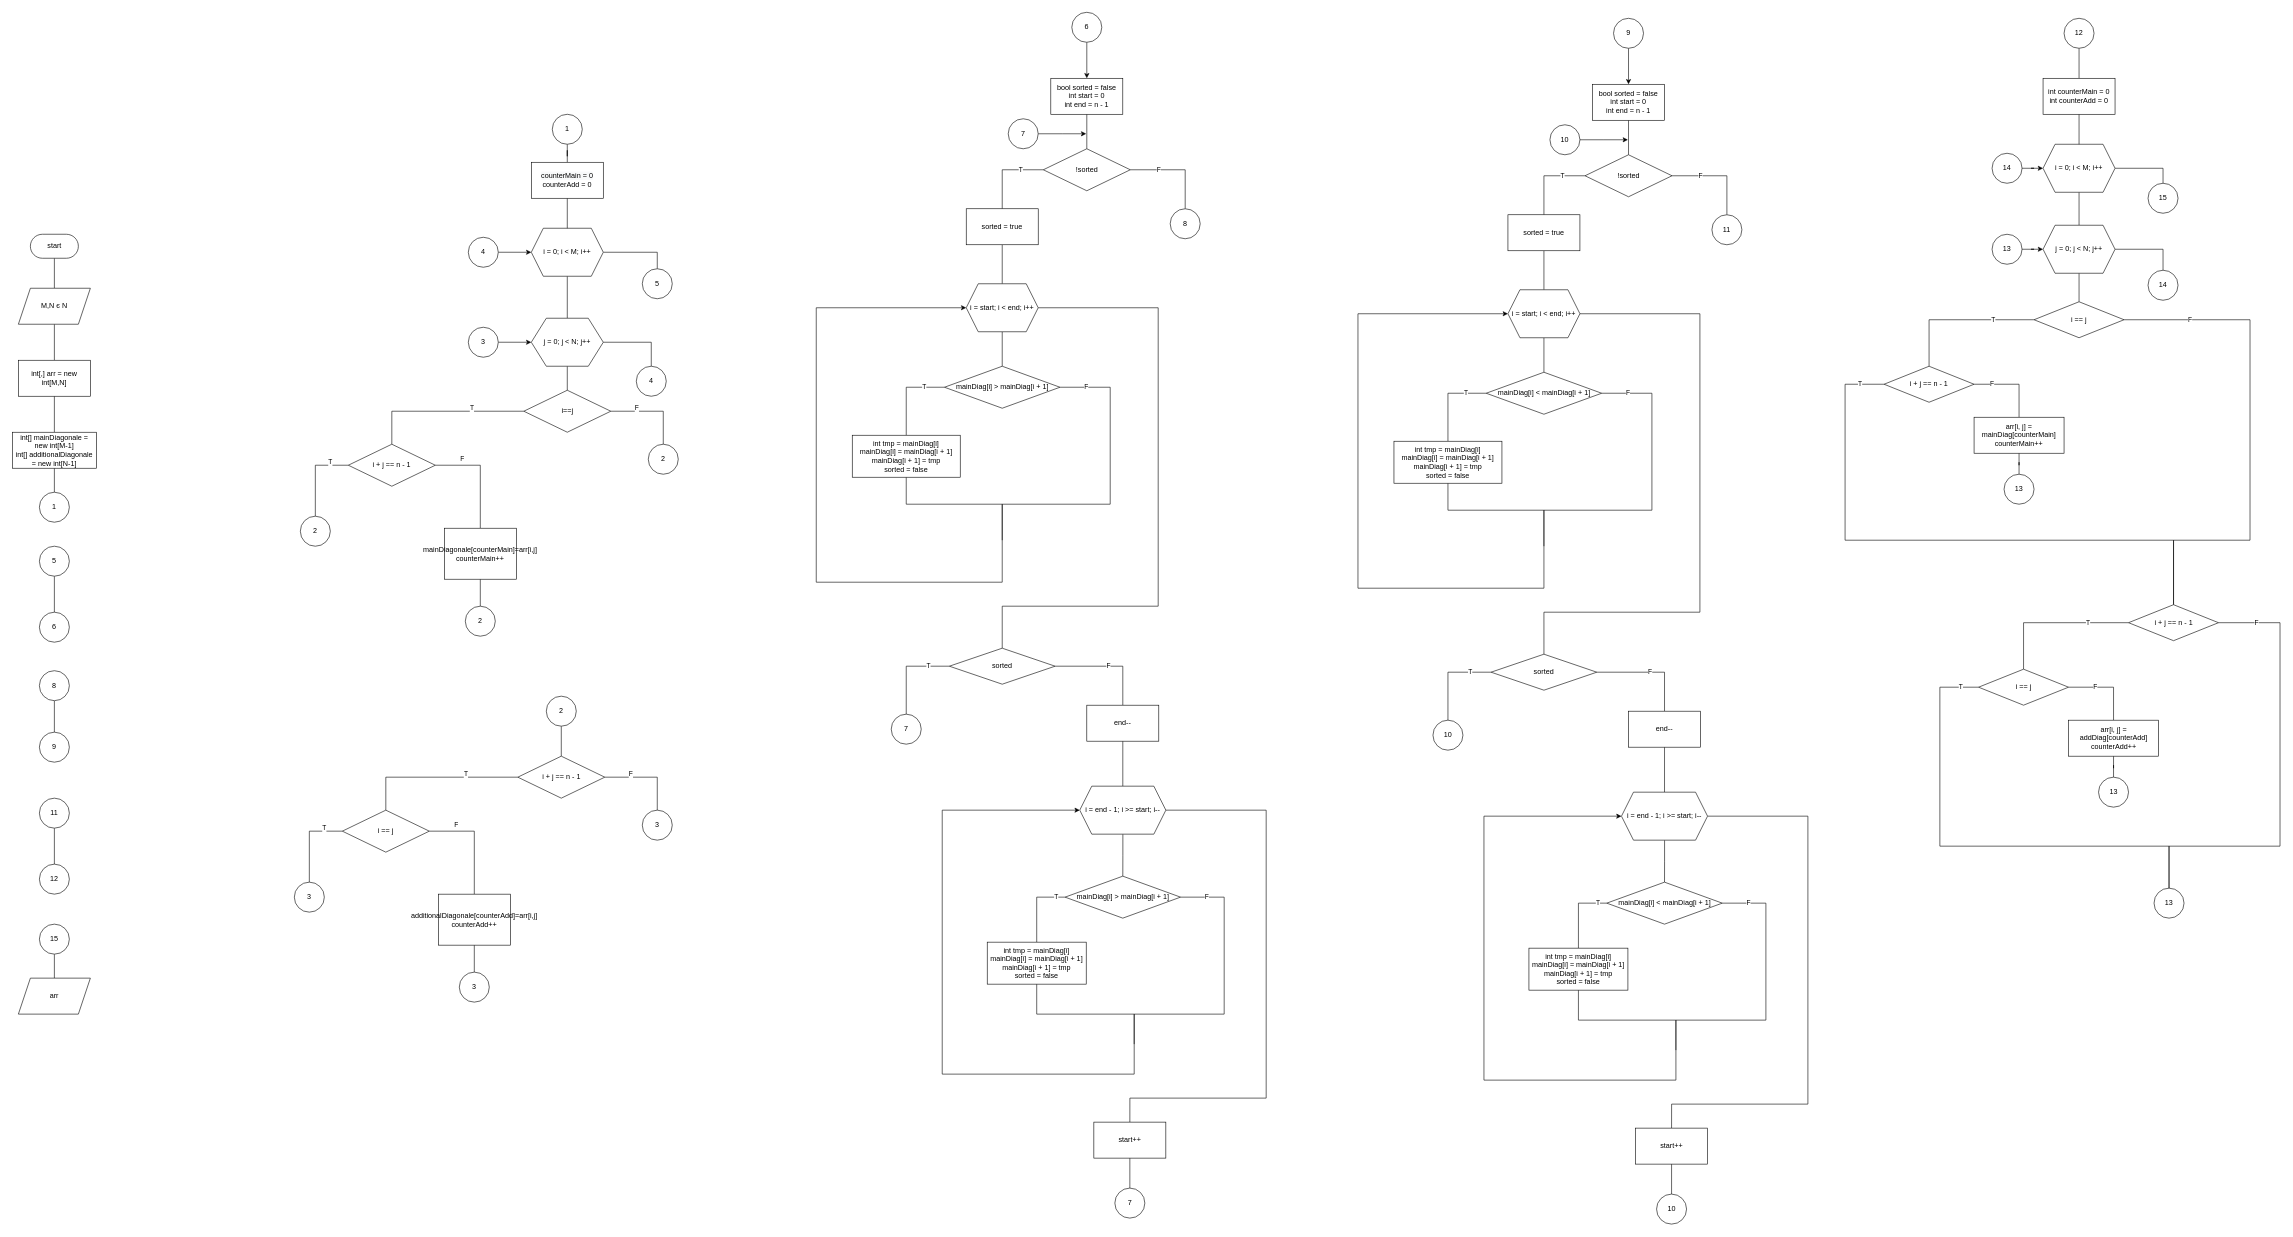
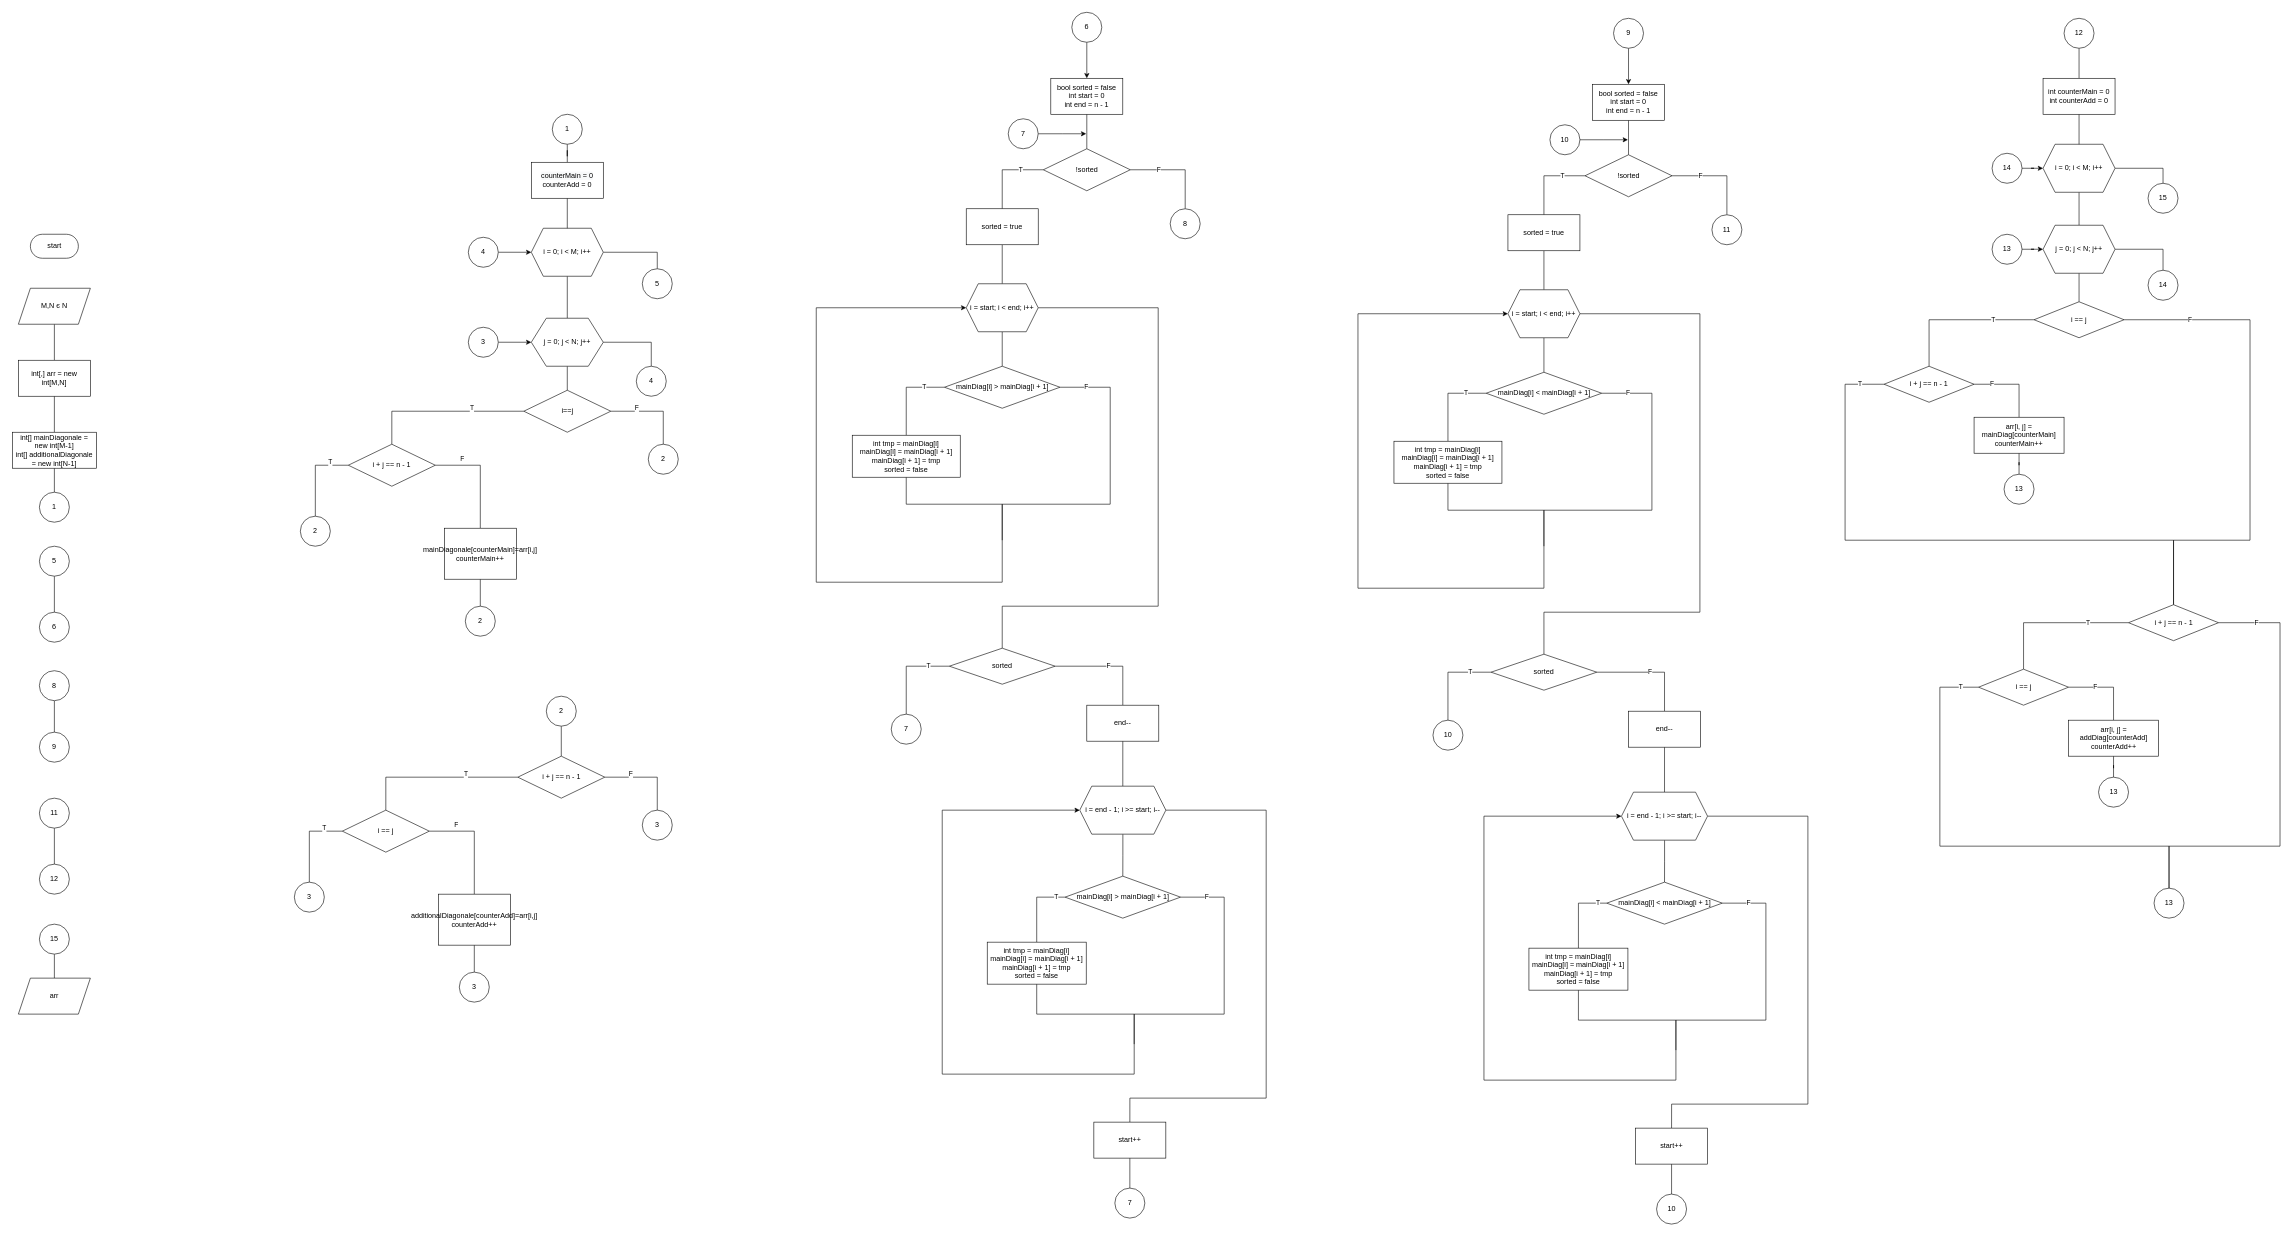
(54, 273) -> none
